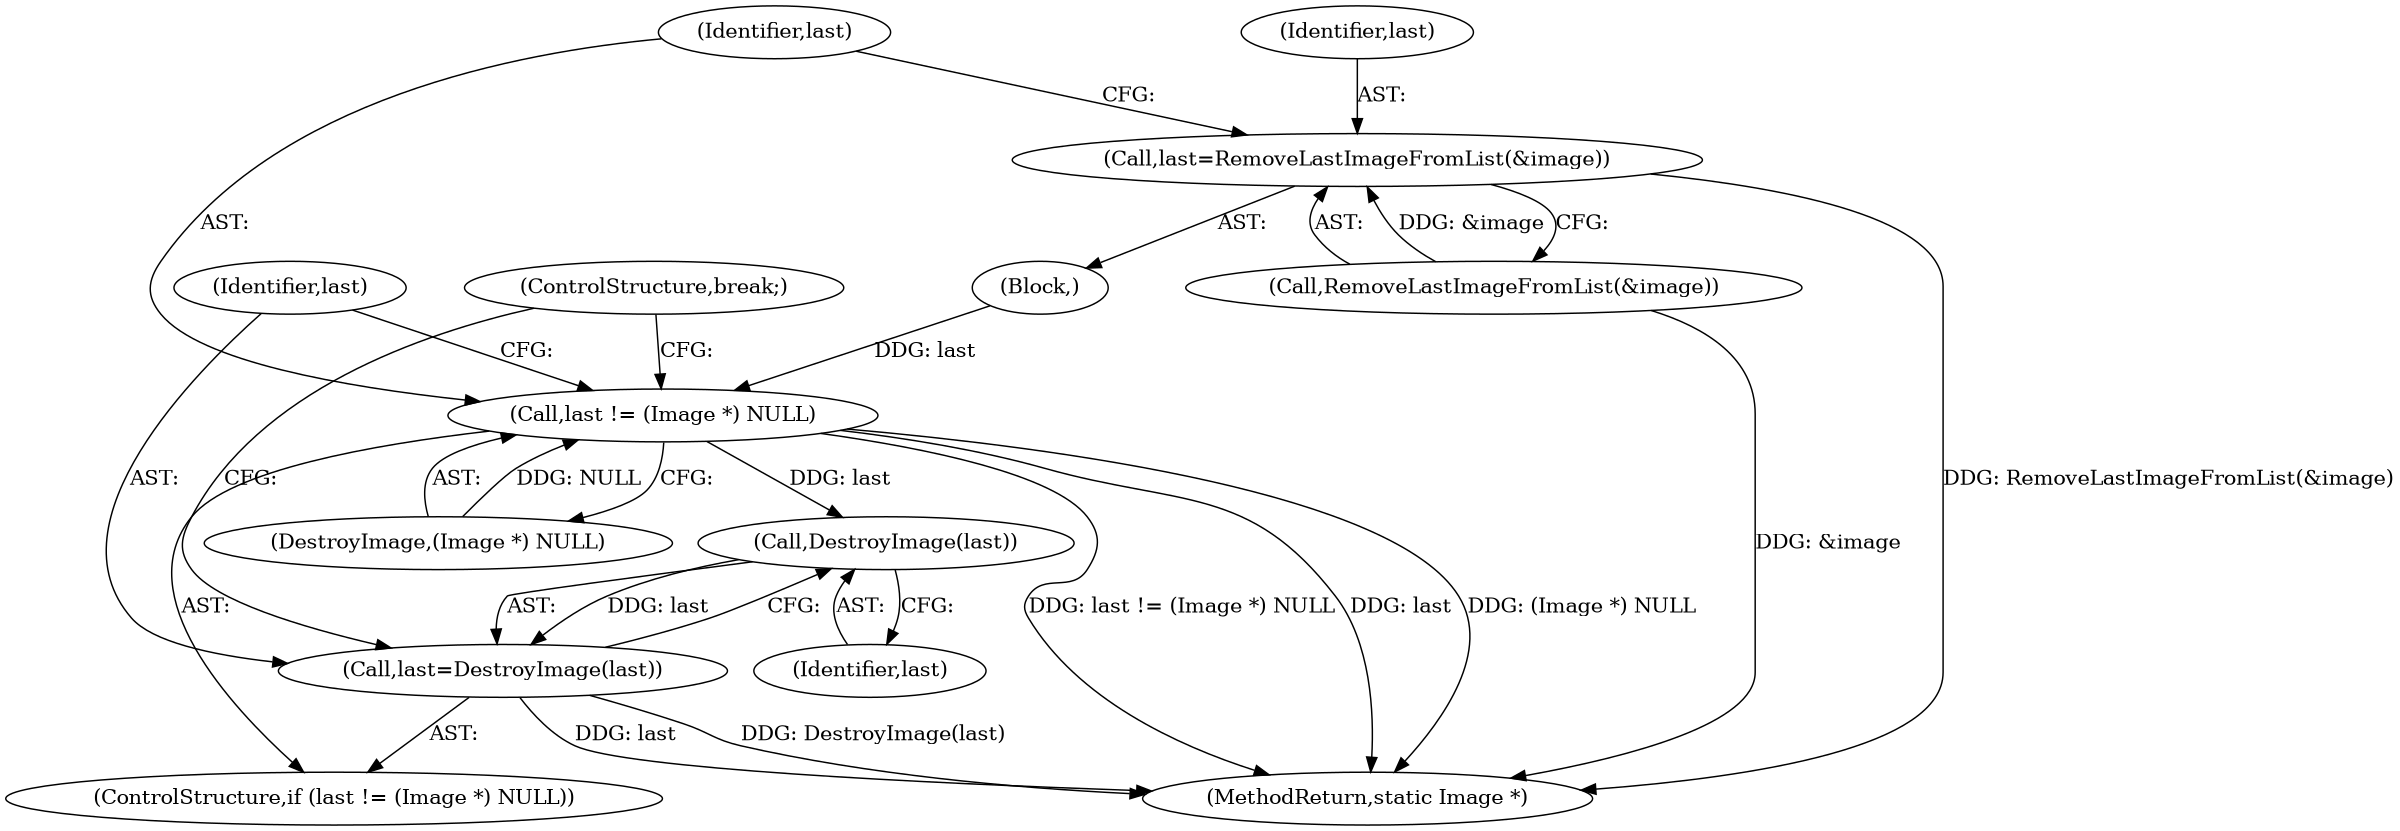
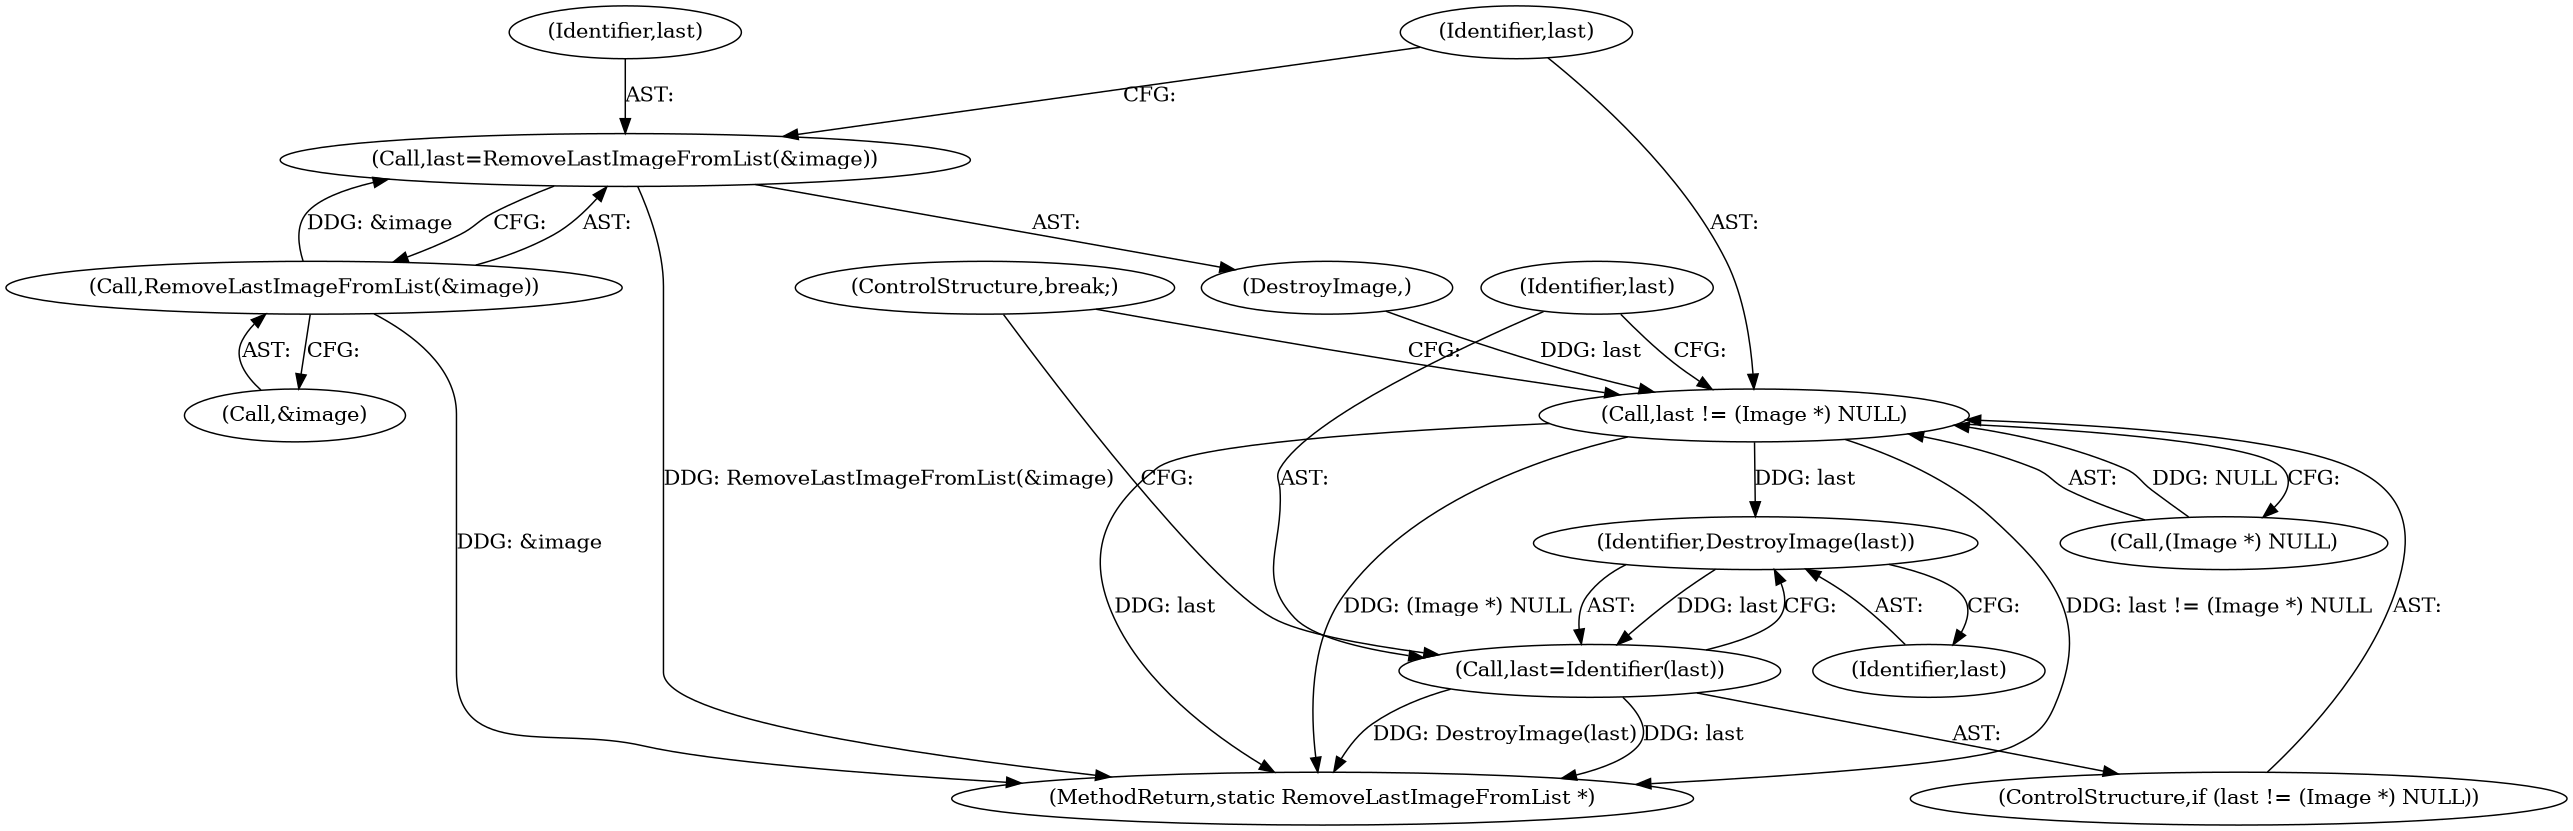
(1040, 288) -> (1327, 288)
none -> (295, 415)
(225, 492) -> (2350, 467)
(438, 543) -> (2224, 543)
(886, 543) -> (1756, 543)
(503, 671) -> (1590, 671)
(1368, 799) -> (1323, 799)
